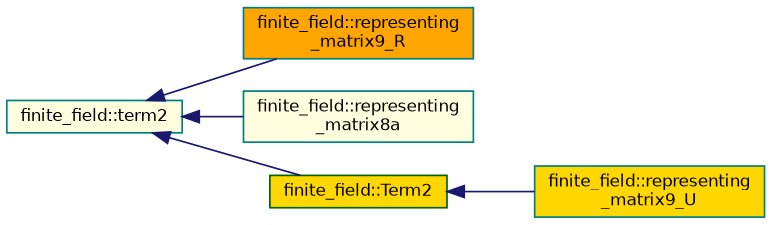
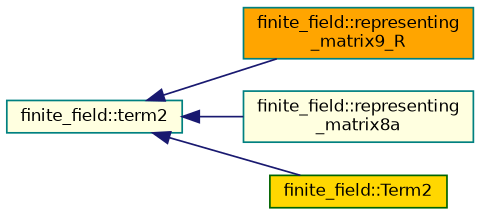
(650, 192) -> none
